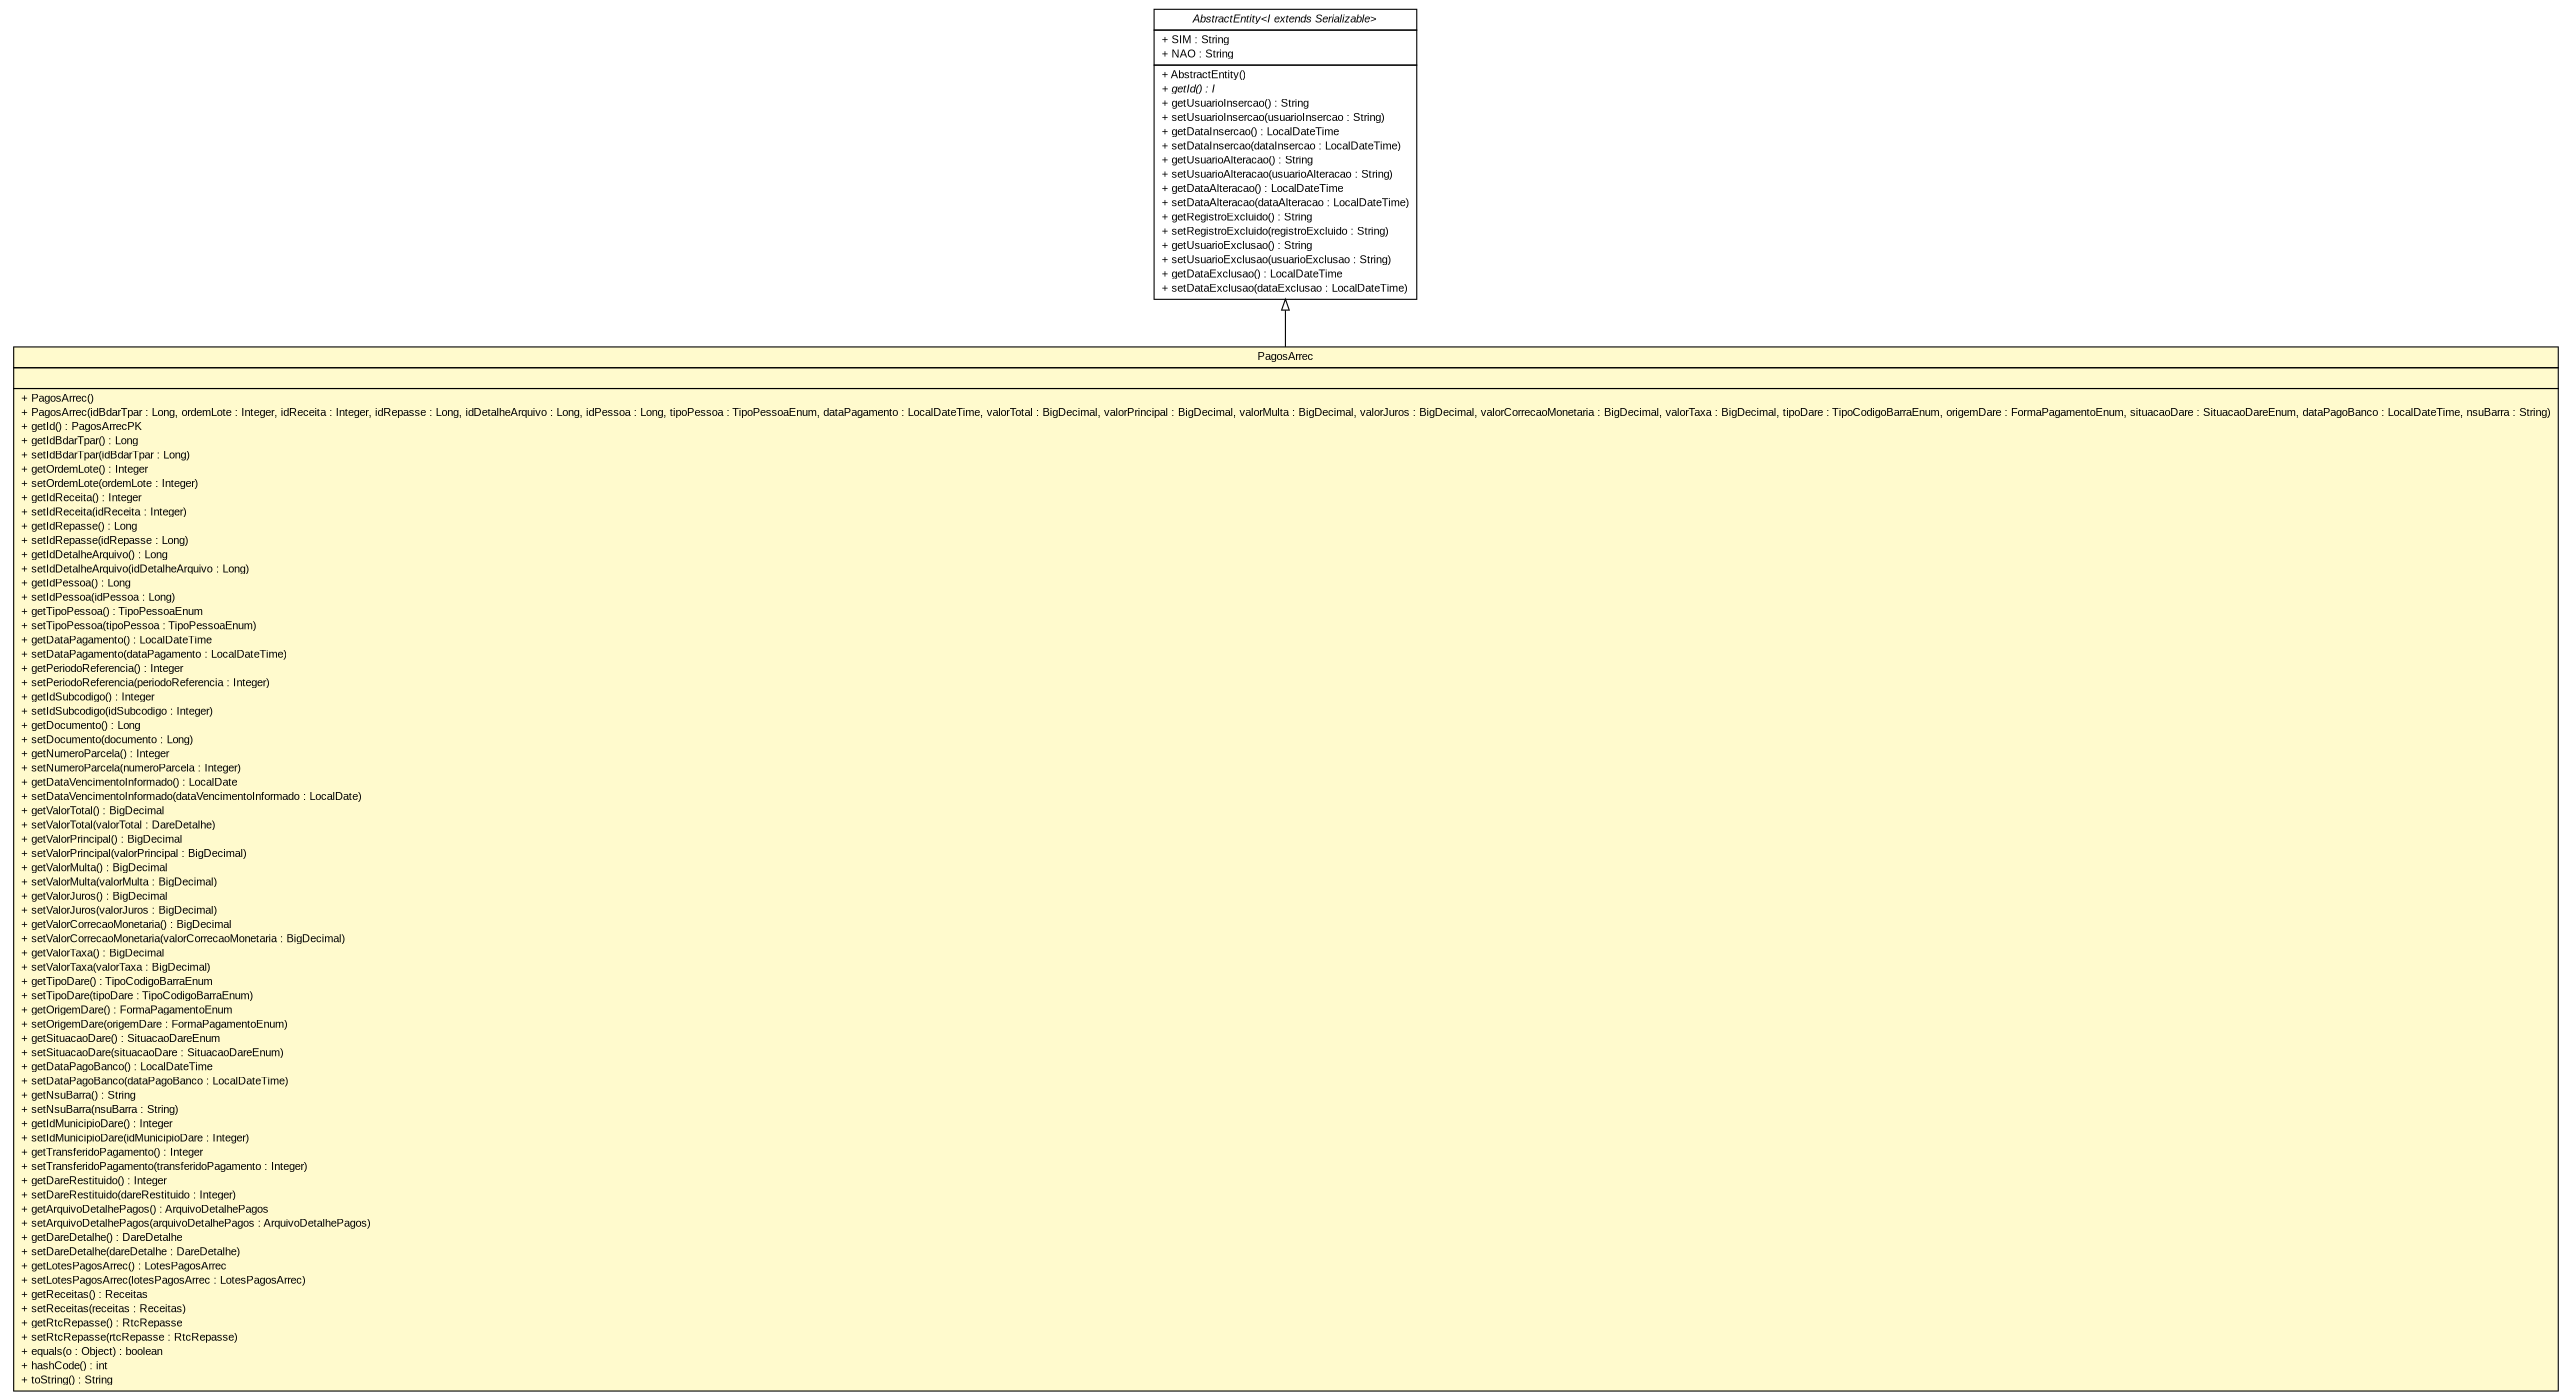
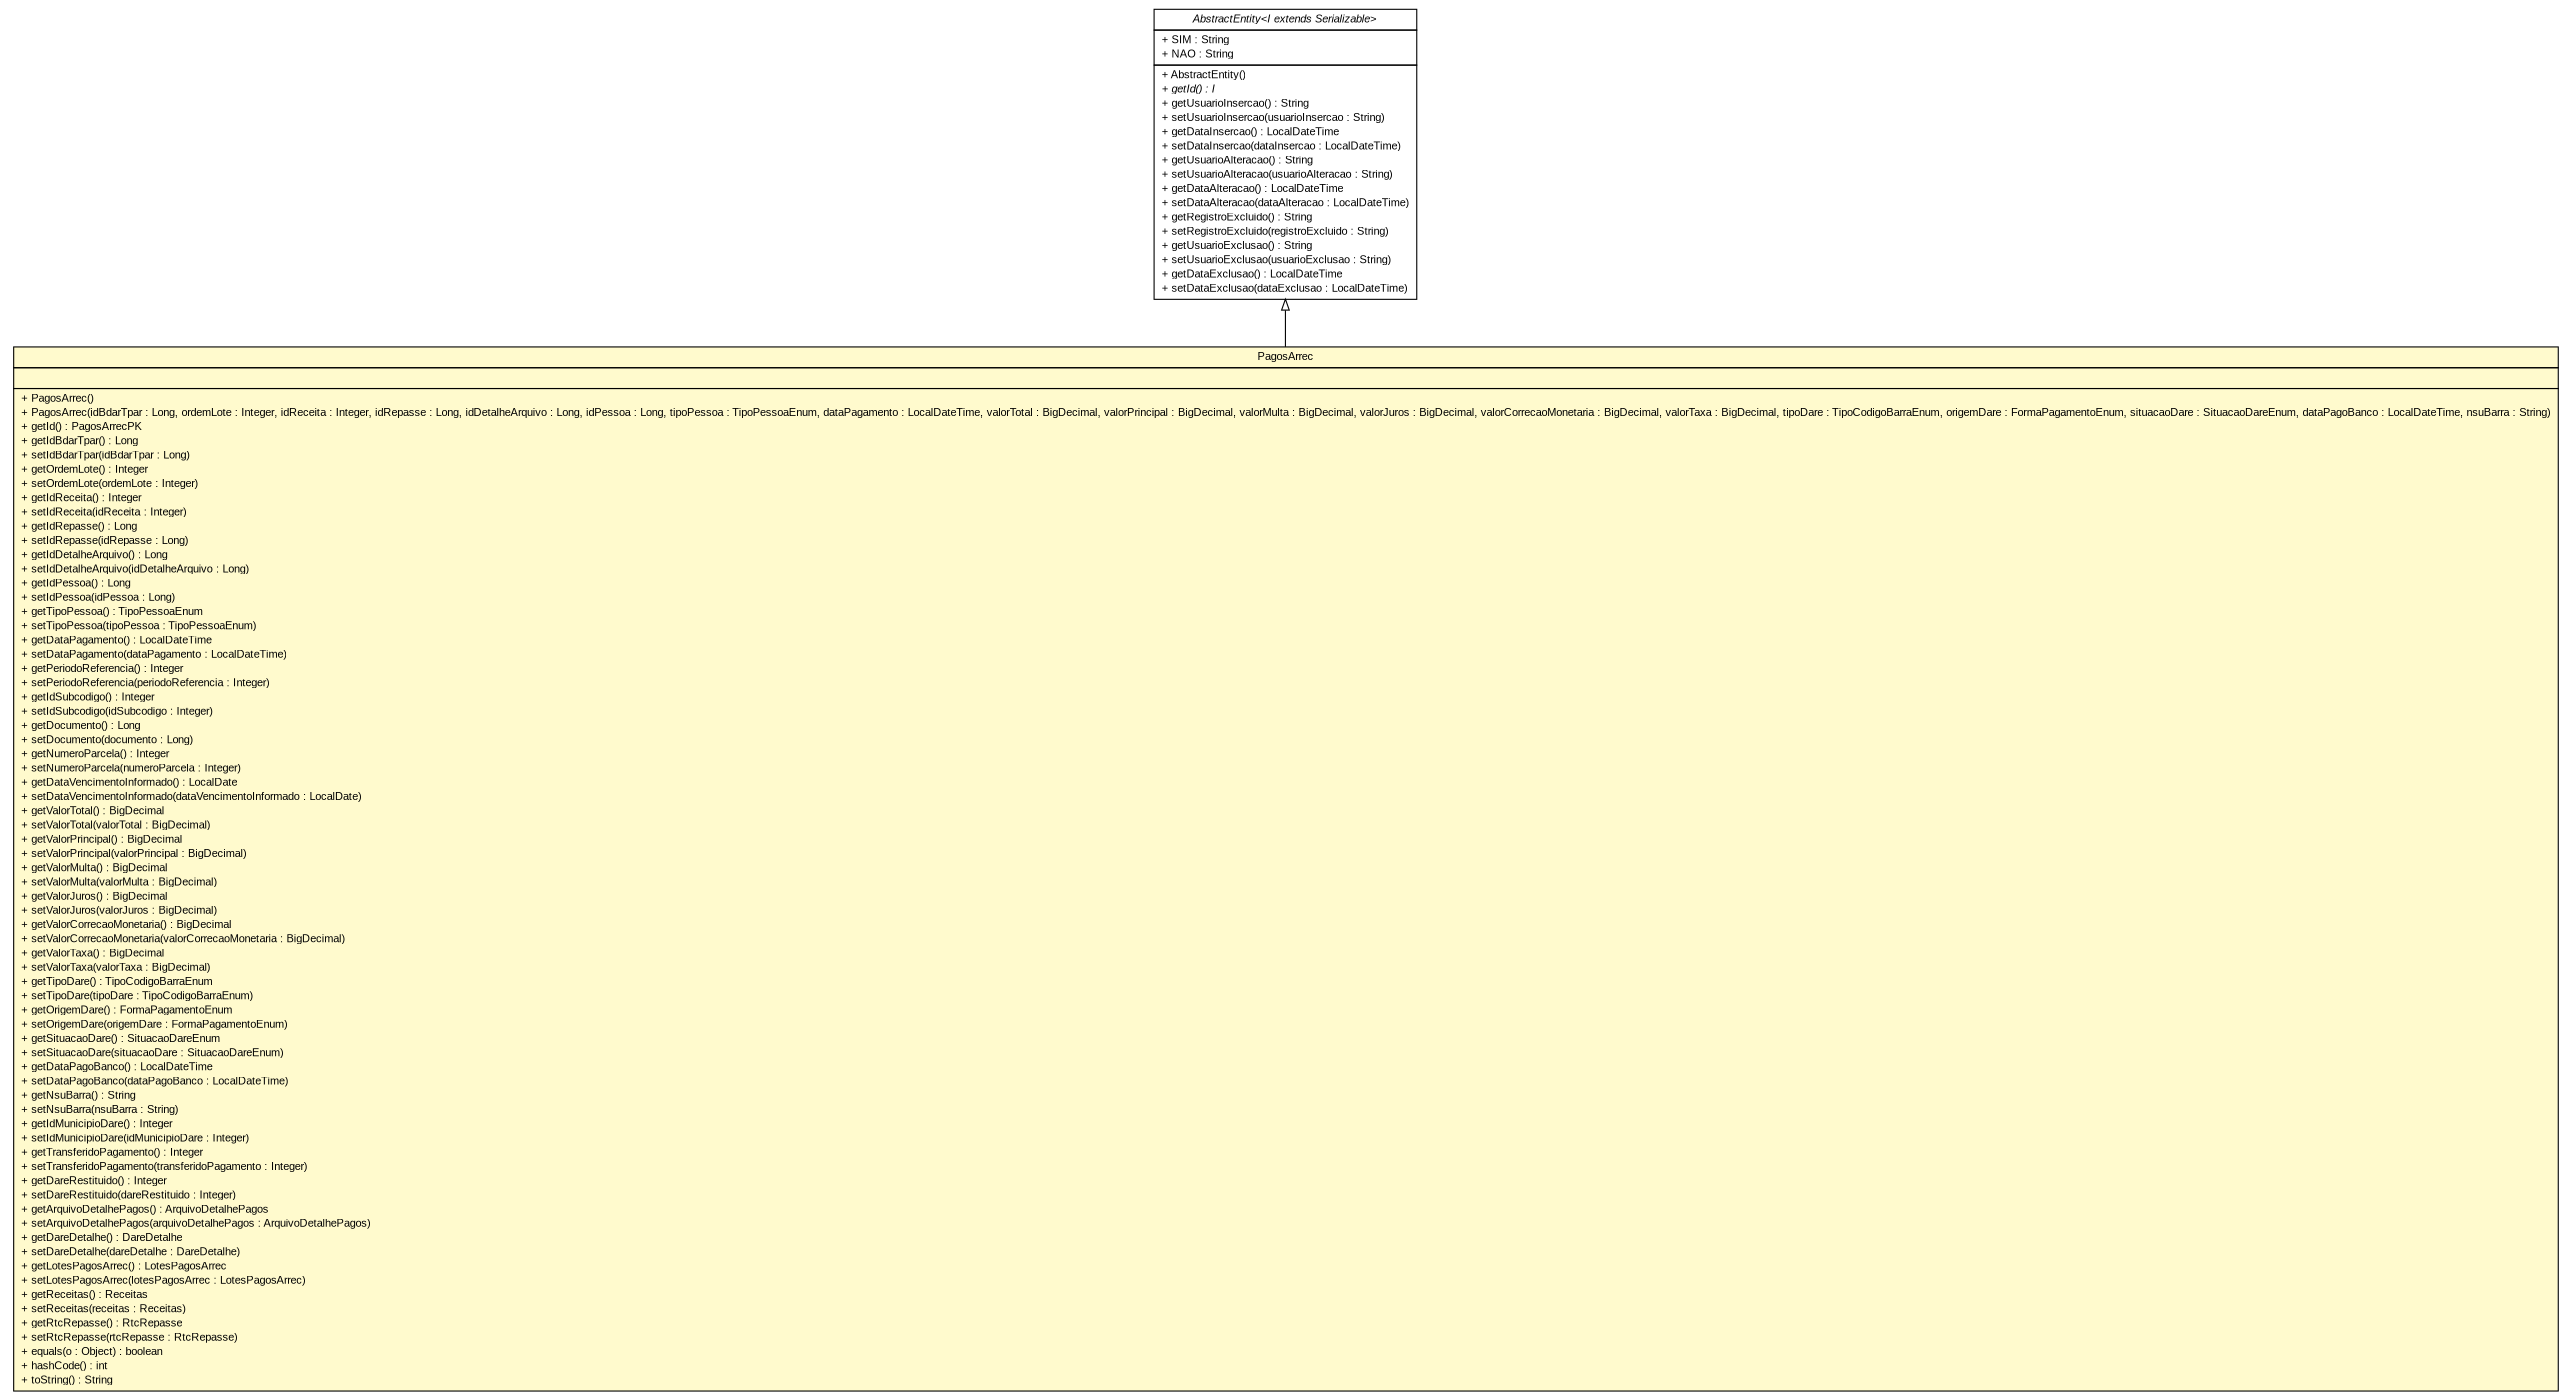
(119, 825) -> (116, 825)
